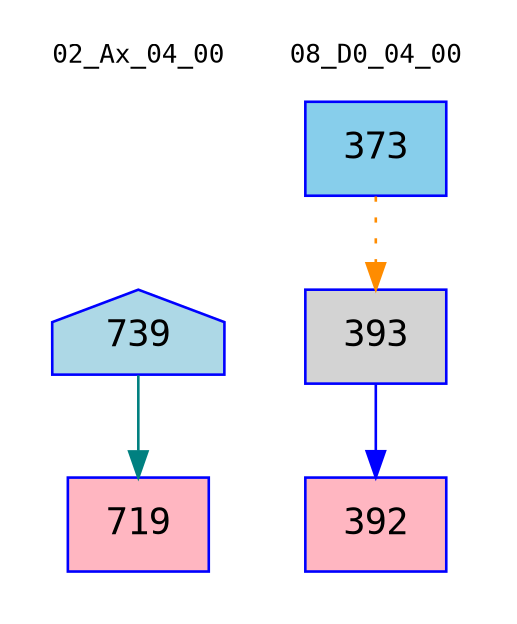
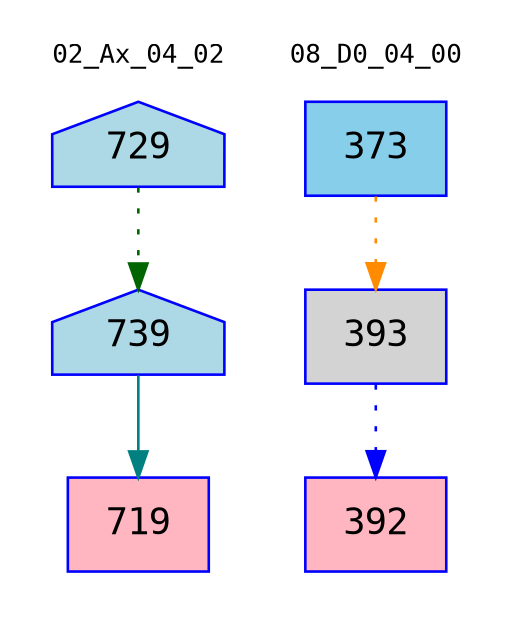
(140, 56) -> (140, 56)
none -> (138, 149)
(376, 418) -> (376, 418)
